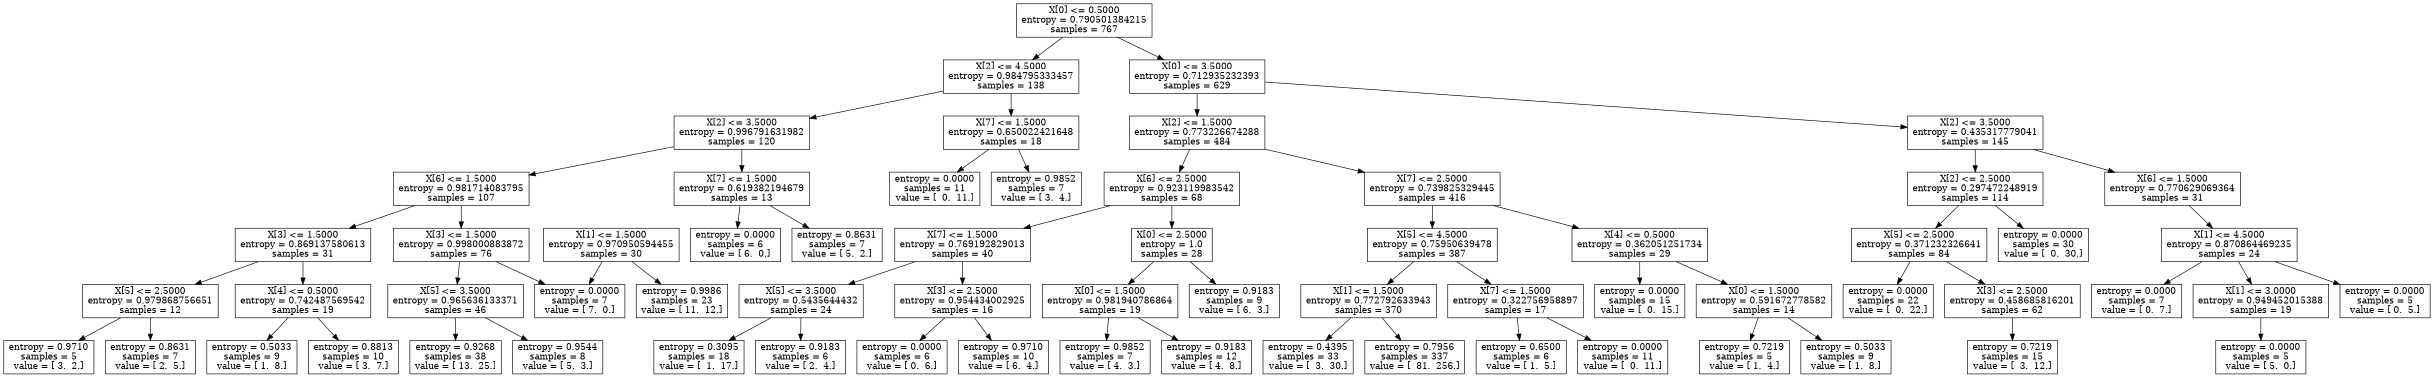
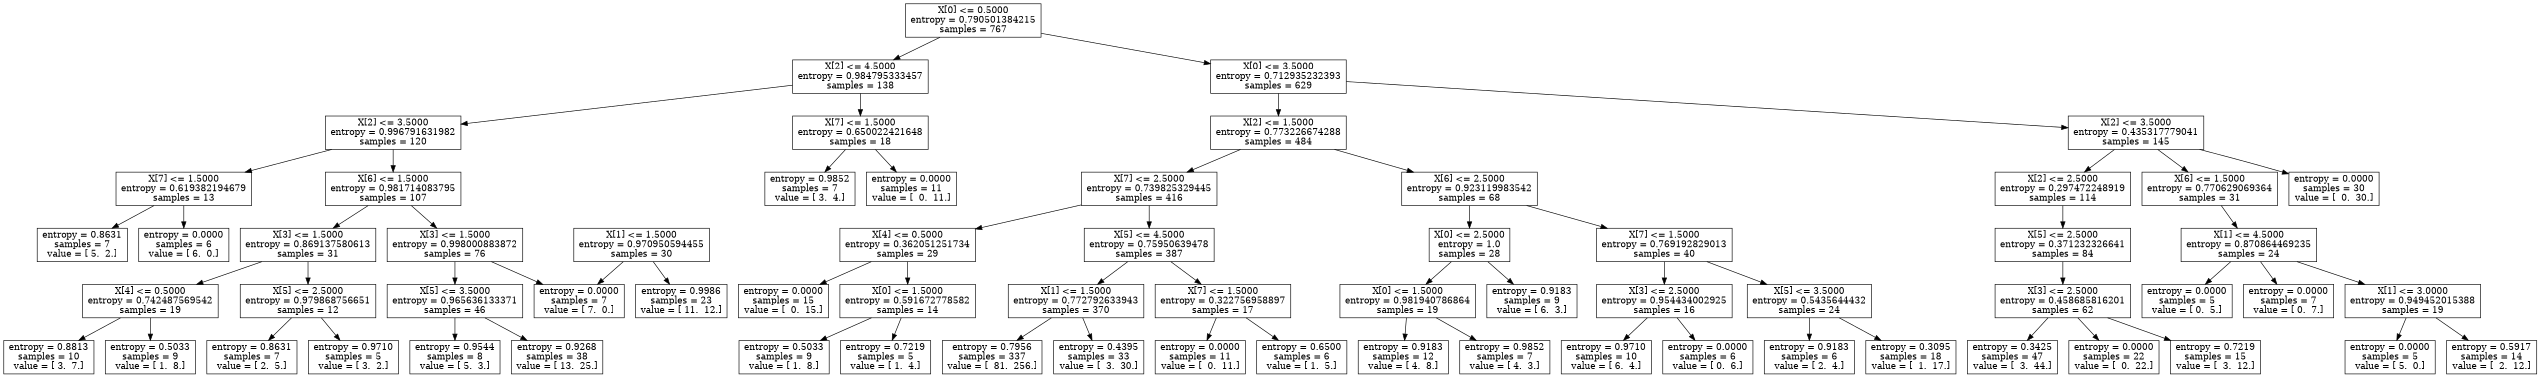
(2007, 215) -> (2241, 160)
(1905, 270) -> (2086, 327)
none -> (2012, 357)
none -> (2492, 357)
